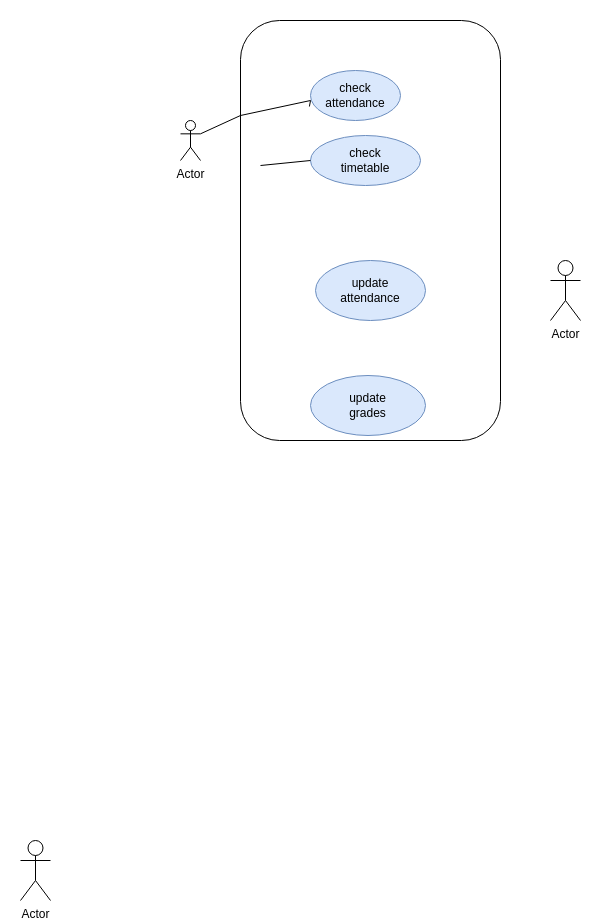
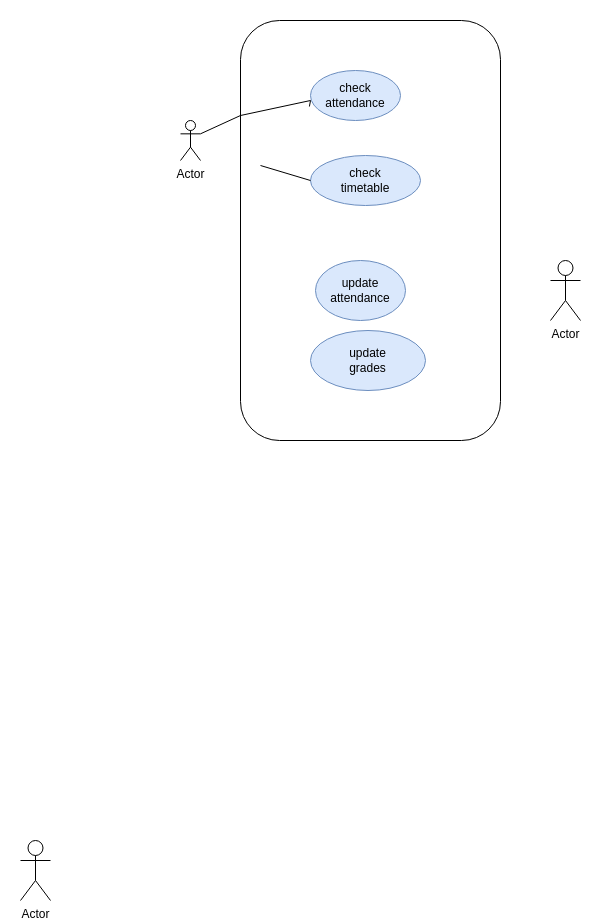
(366, 161) -> (366, 181)
(371, 291) -> (361, 291)
(368, 406) -> (368, 361)
